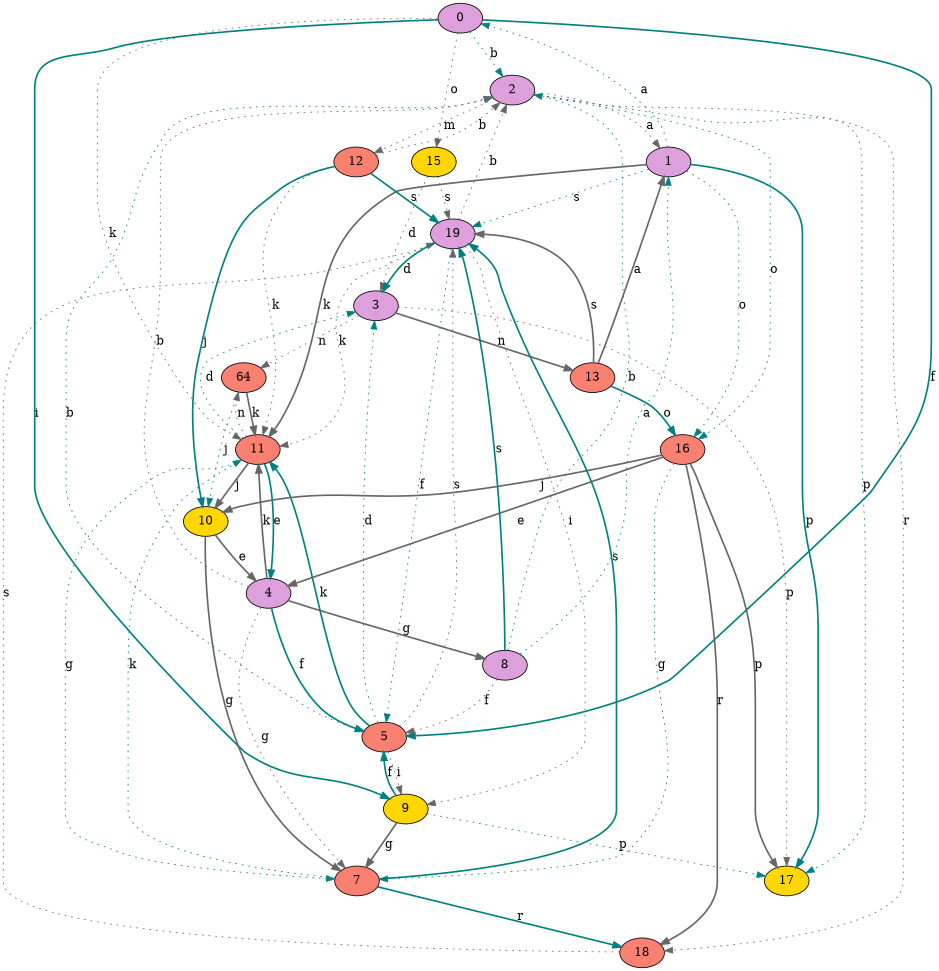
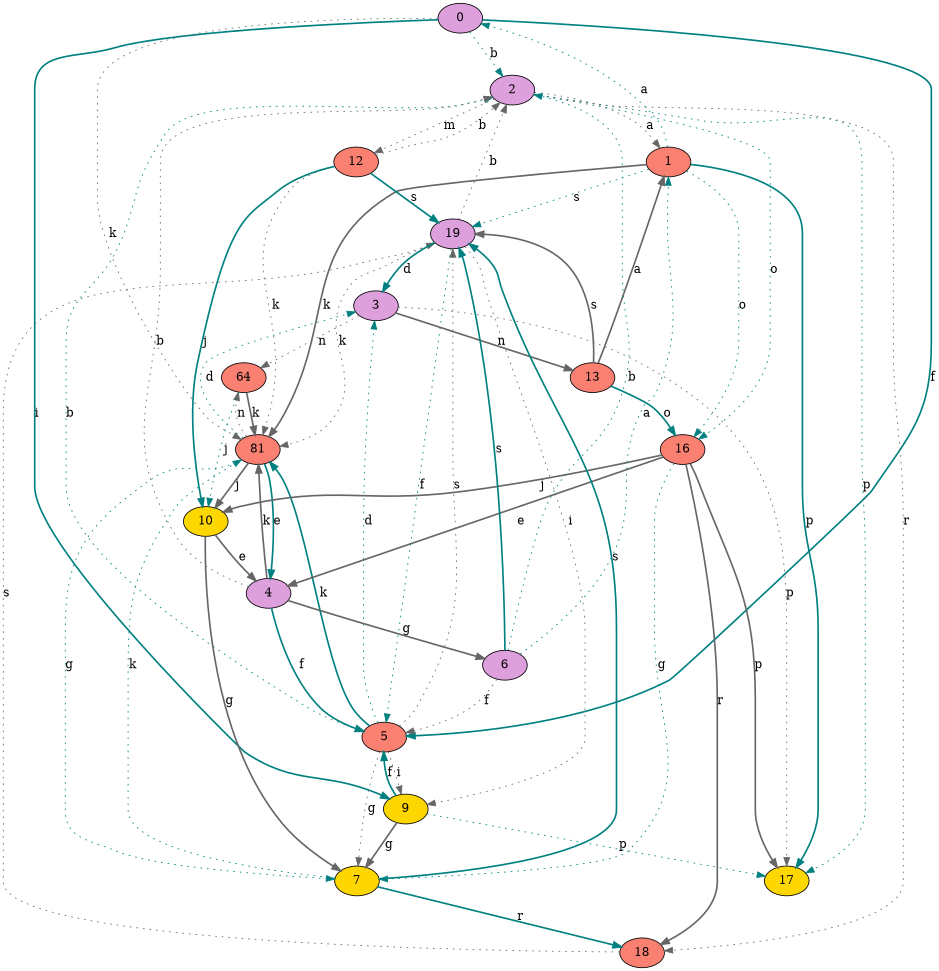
(434, 162) -> none
(669, 162) -> (669, 162)
(258, 450) -> (258, 450)
(505, 665) -> (505, 665)
(257, 744) -> (366, 804)
(357, 881) -> (357, 881)
